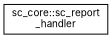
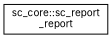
(56, 19) -> (56, 19)
